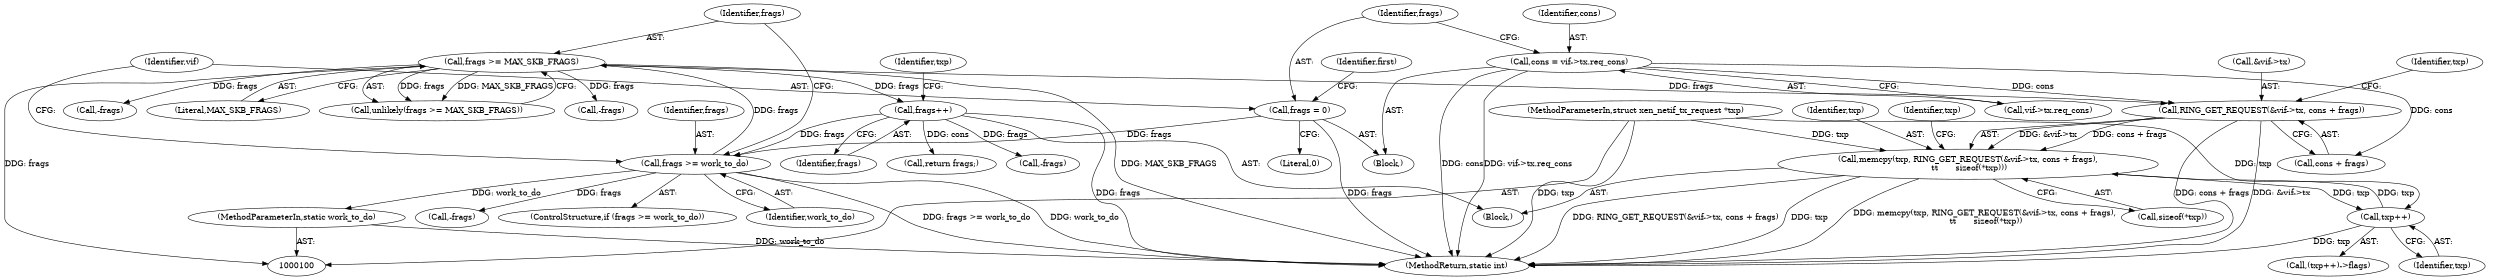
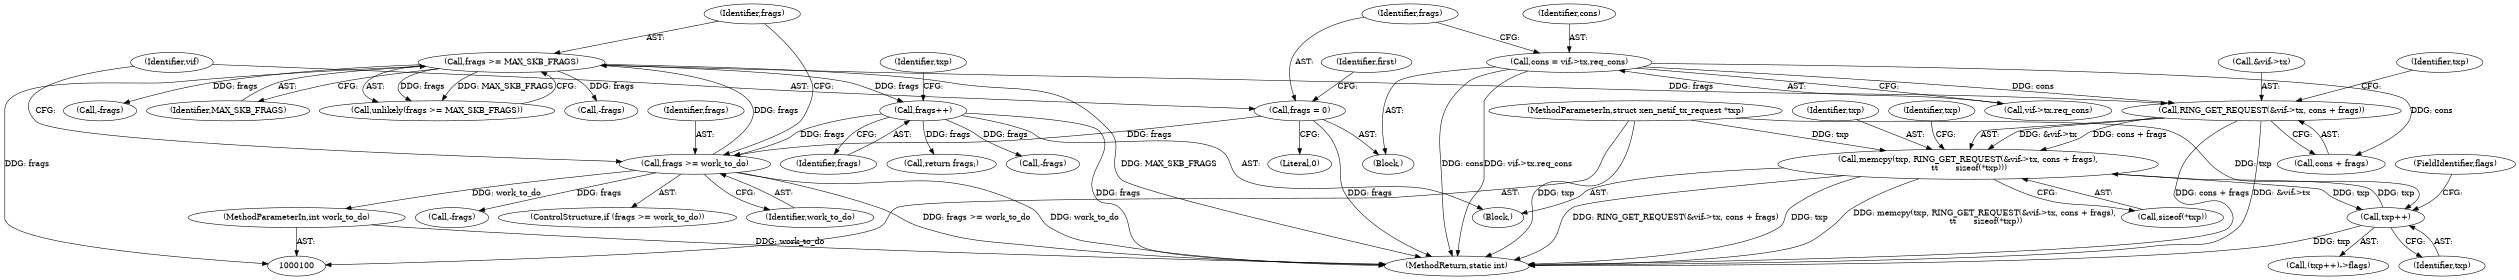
(228, 111) -> (228, 111)
(948, 135) -> (948, 135)
none -> (2455, 164)
(297, 218) -> (297, 218)
